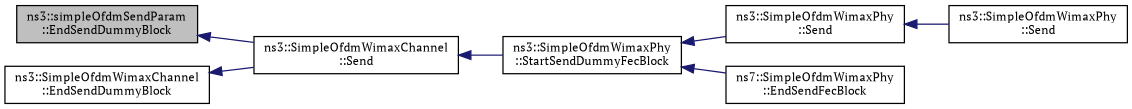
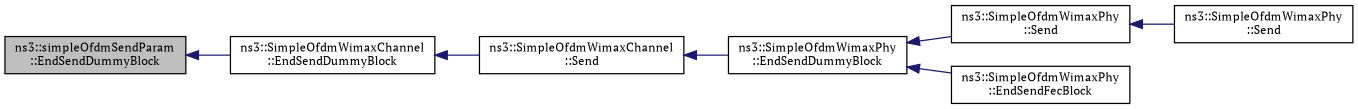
(232, 40) -> (214, 55)
(592, 55) -> (818, 55)
(815, 85) -> (1041, 85)
